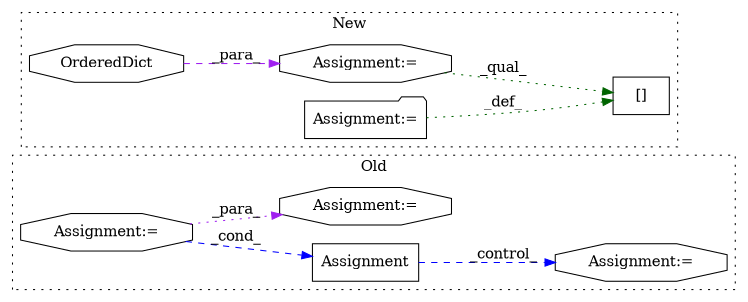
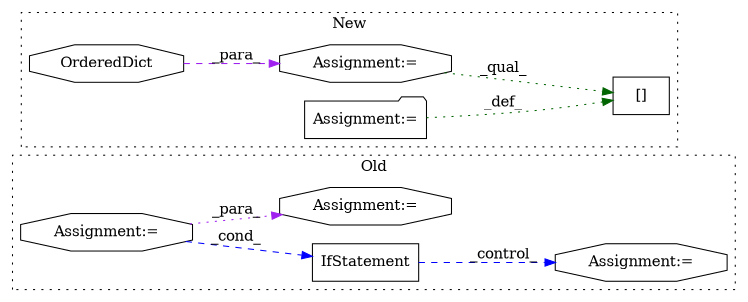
(366, 262) -> (366, 262)
